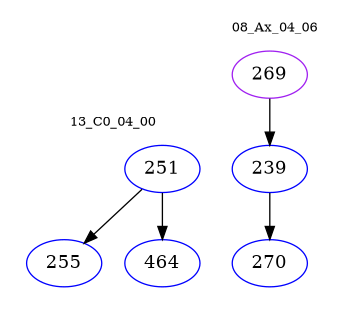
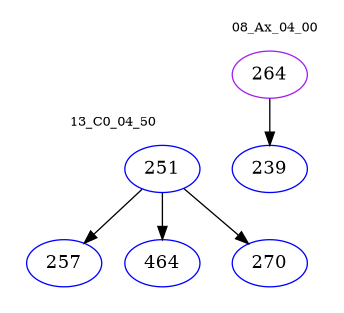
(275, 28) -> (275, 28)
(270, 75) -> (270, 75)
(113, 122) -> (113, 122)
(270, 210) -> (202, 204)
(64, 263) -> (64, 263)
